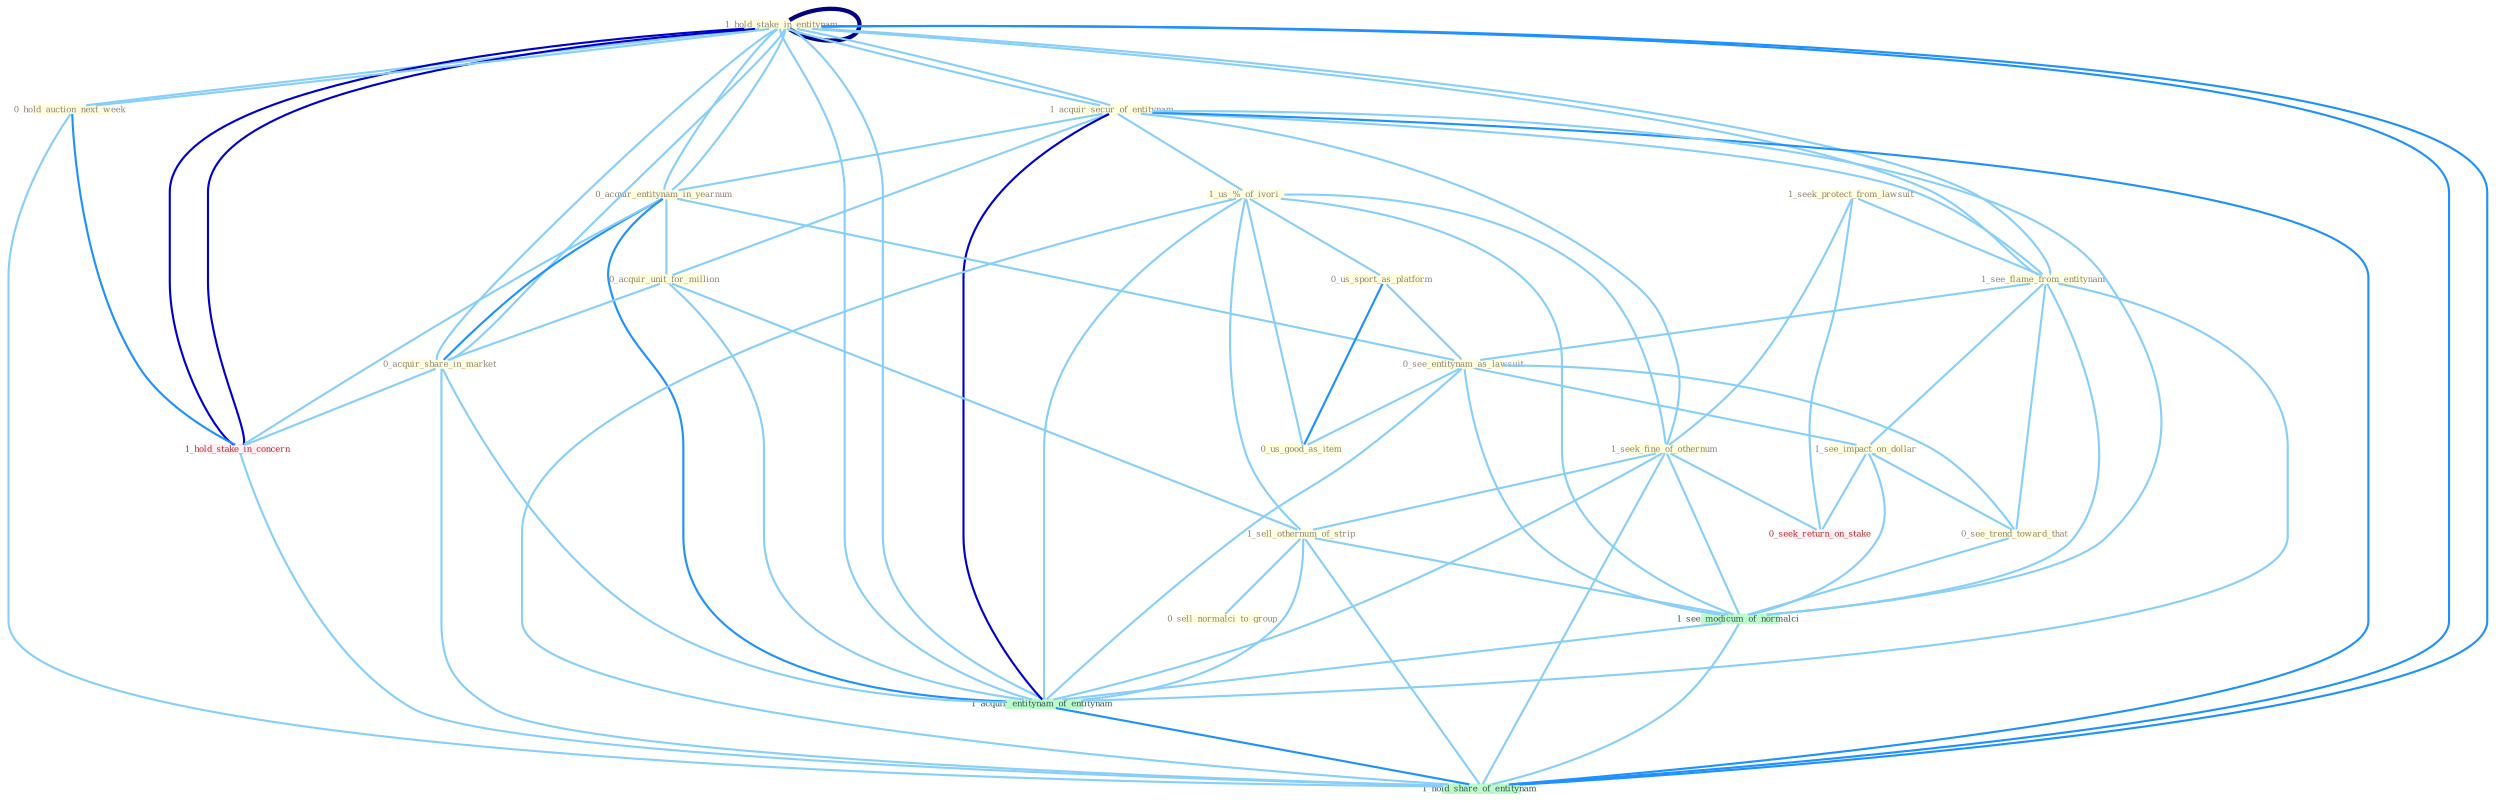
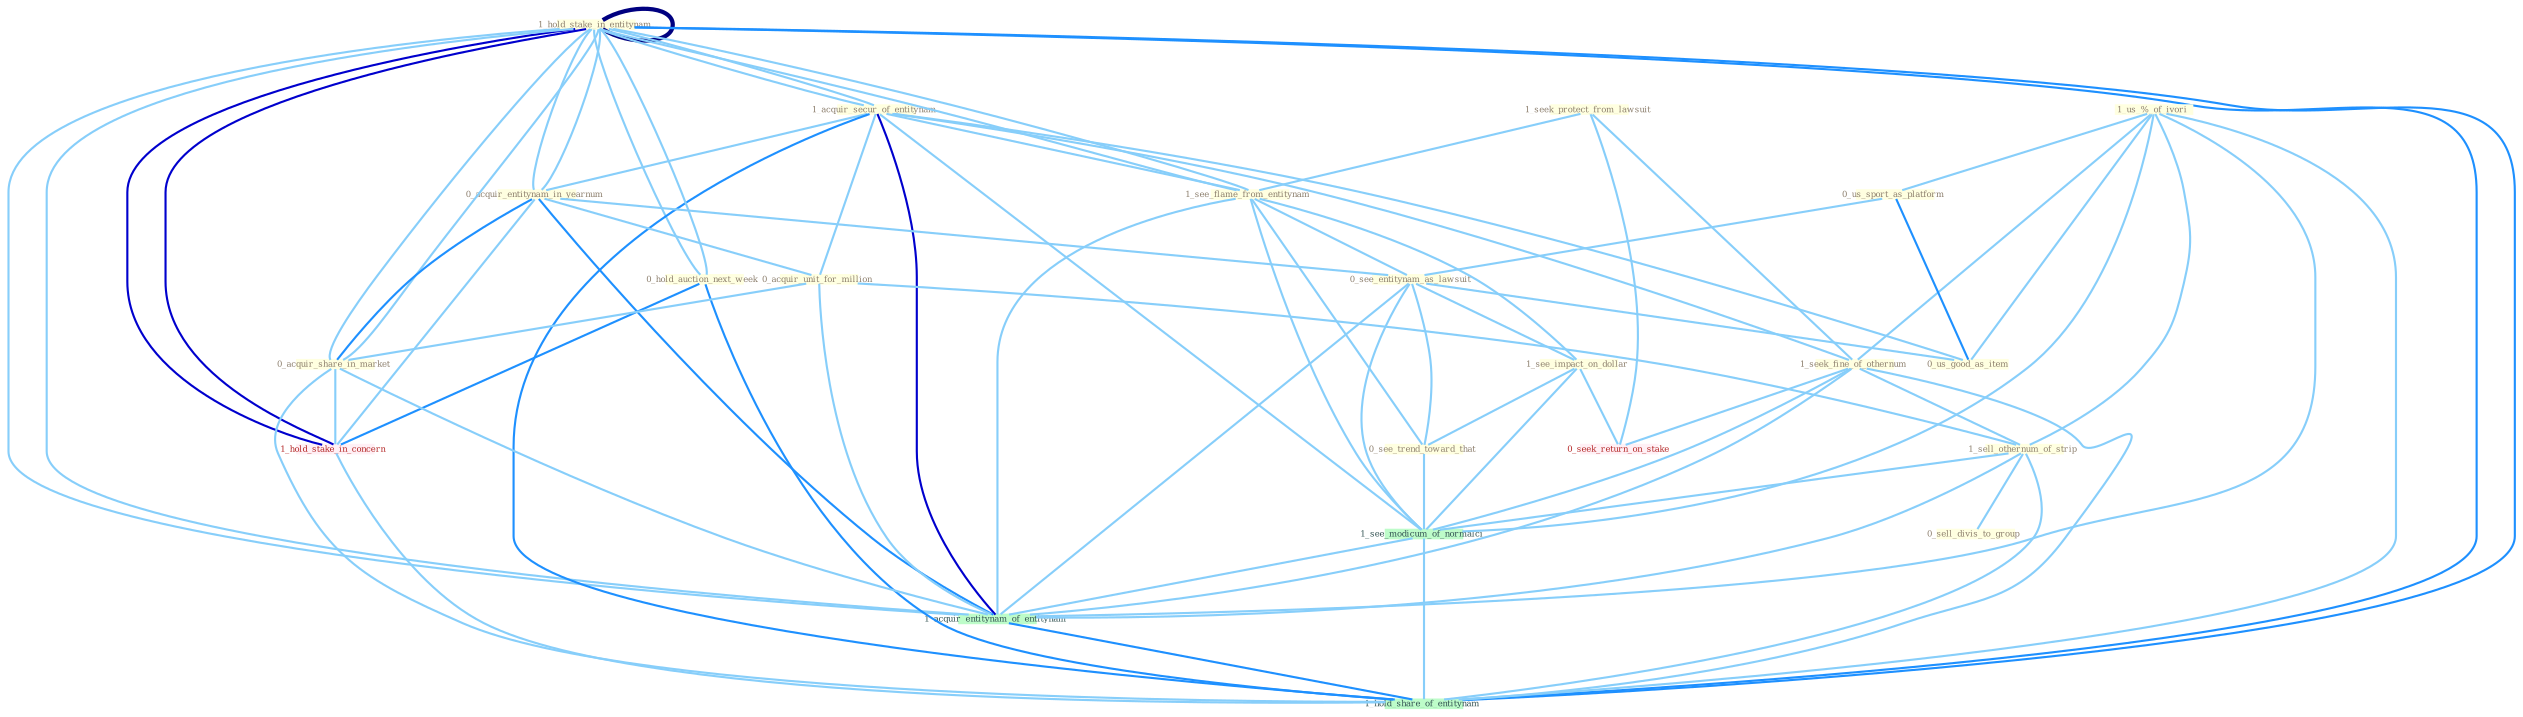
(1180, 152) -> (1435, 210)
(1222, 619) -> (1976, 534)
(452, 743) -> (959, 631)
